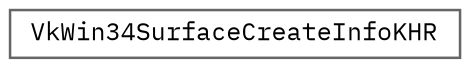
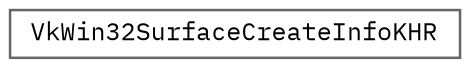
(235, 34) -> (235, 34)
